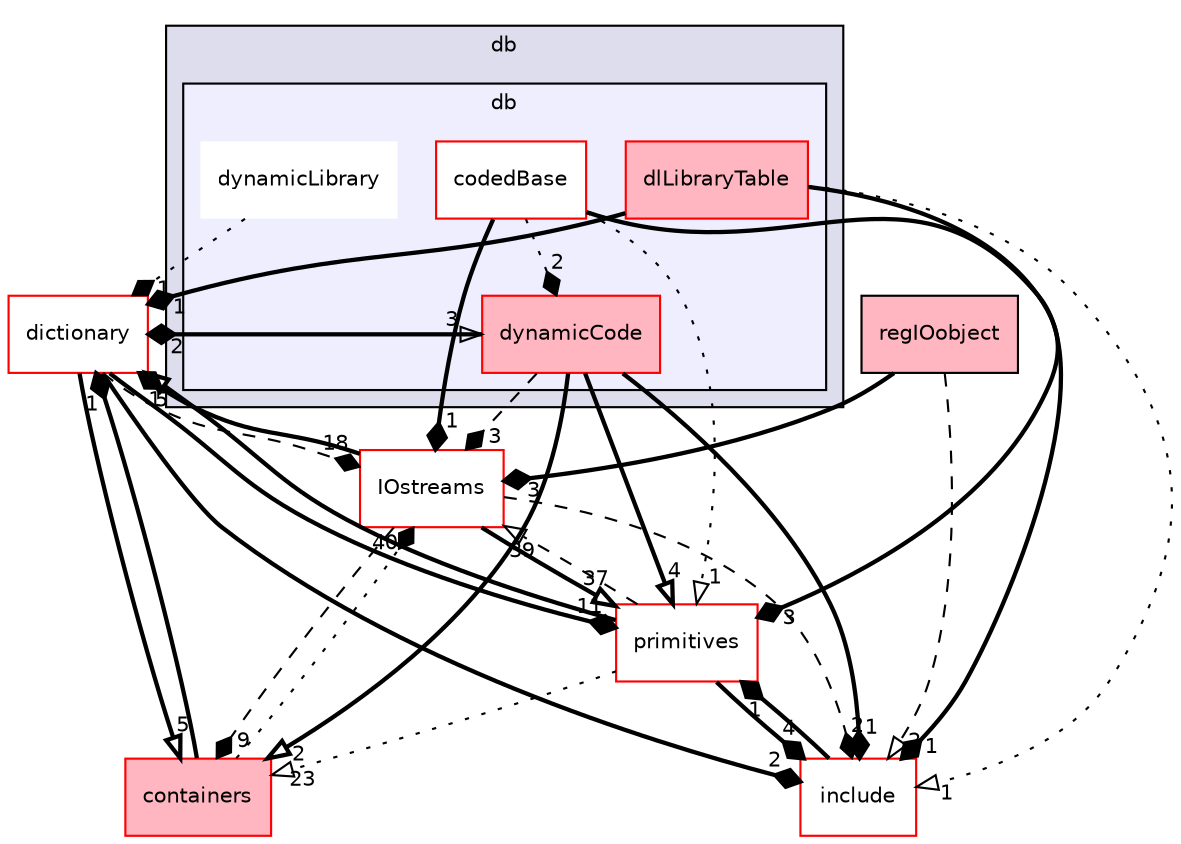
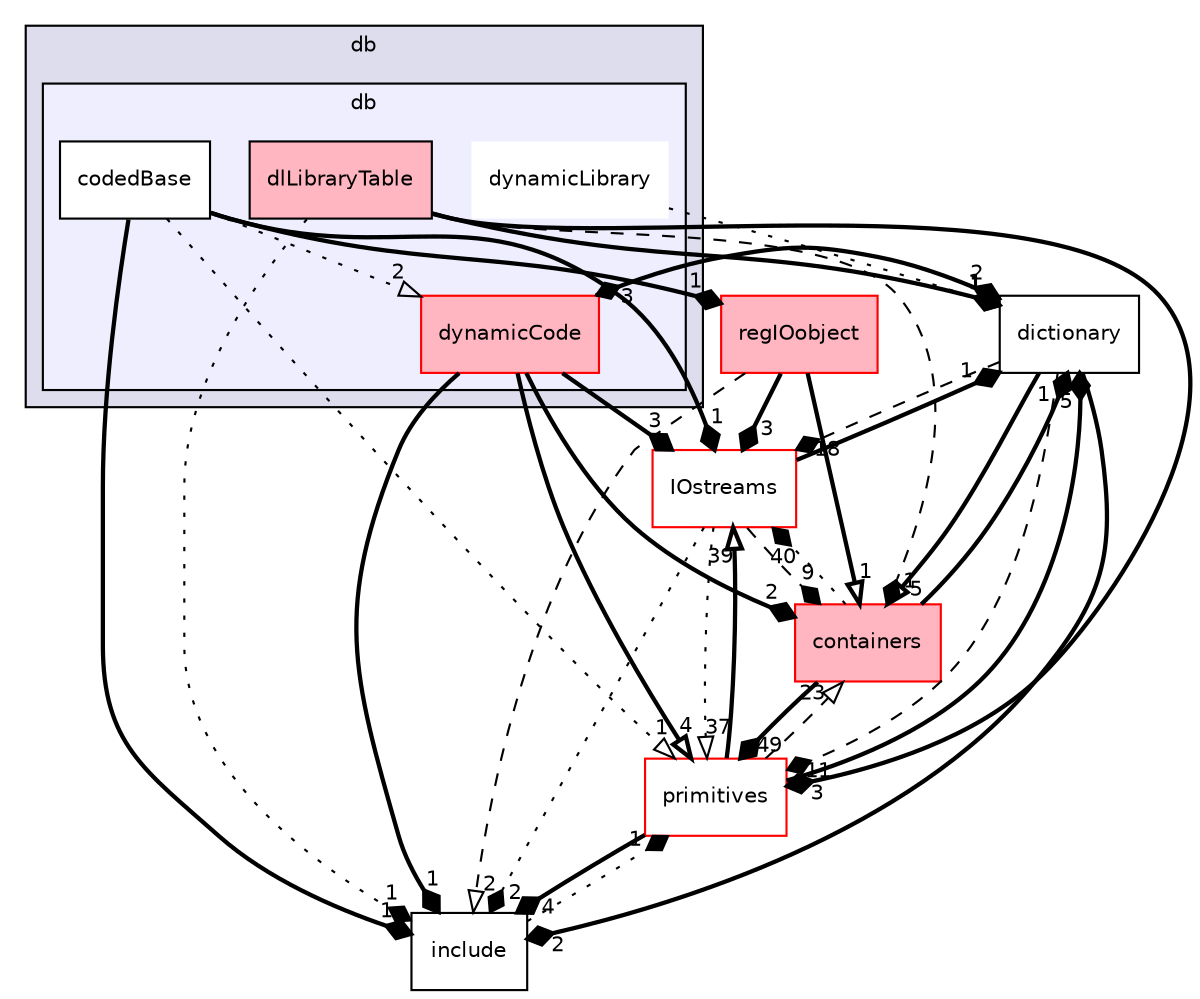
(511, 180) -> (135, 180)
(717, 180) -> (341, 180)
none -> (721, 241)
(537, 248) -> (306, 251)
none -> (452, 258)
(78, 334) -> (1069, 334)
(304, 334) -> (811, 248)
(940, 334) -> (799, 334)
(510, 402) -> (606, 404)
(1162, 436) -> (184, 589)
none -> (831, 478)
(363, 528) -> (1008, 648)
(332, 532) -> (994, 608)
(538, 562) -> (706, 632)
(725, 567) -> (598, 718)
(581, 570) -> (734, 654)
(467, 603) -> (623, 516)
none -> (787, 710)
(455, 722) -> (797, 729)
(796, 728) -> (587, 886)
(858, 797) -> (469, 952)
